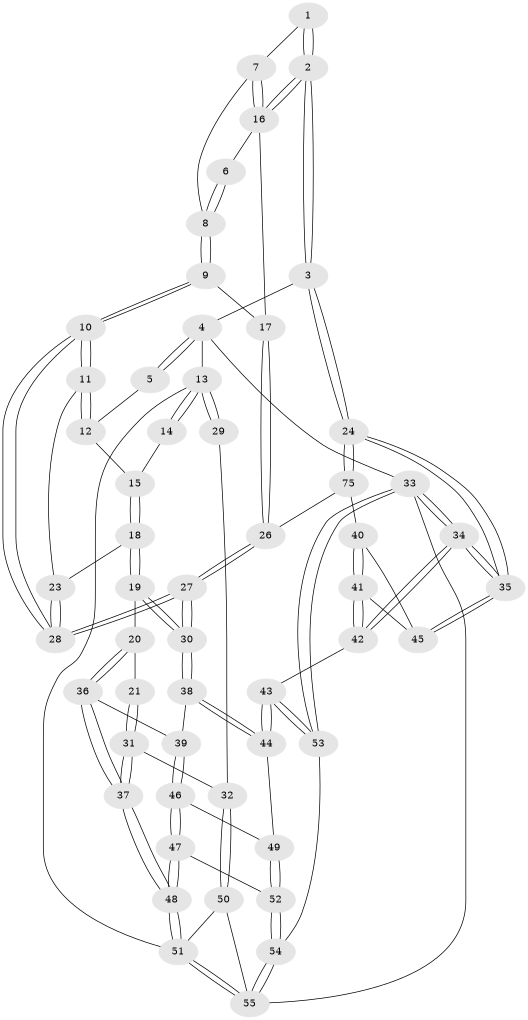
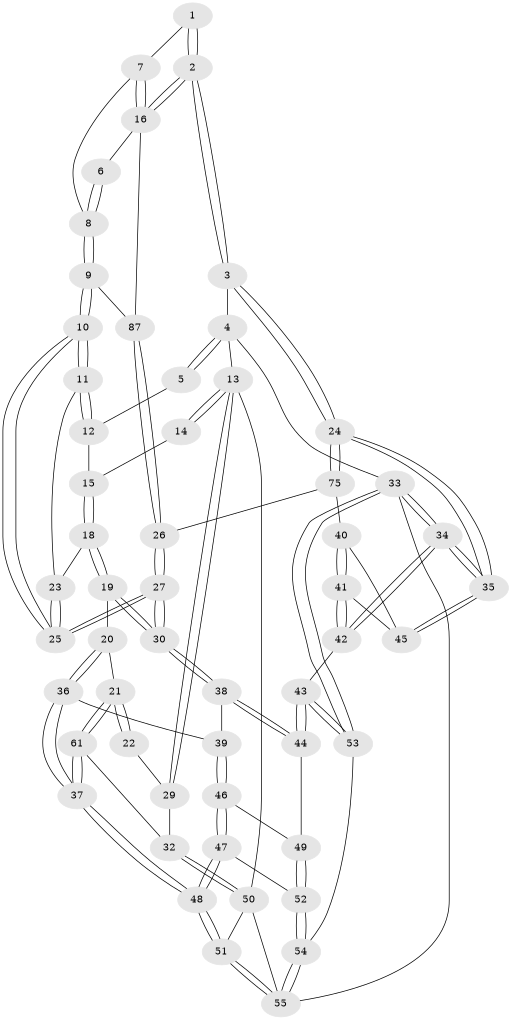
(266, 328) -> (135, 328)
(56, 640) -> (56, 640)
(59, 676) -> (261, 638)
none -> (129, 744)
(129, 744) -> (77, 744)
